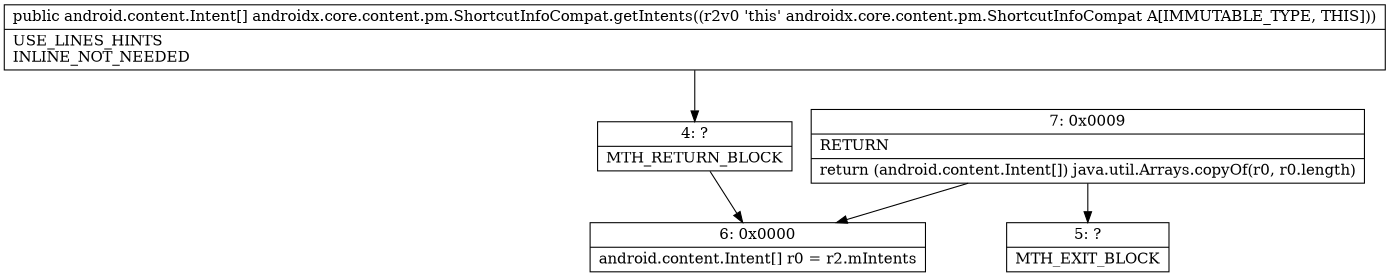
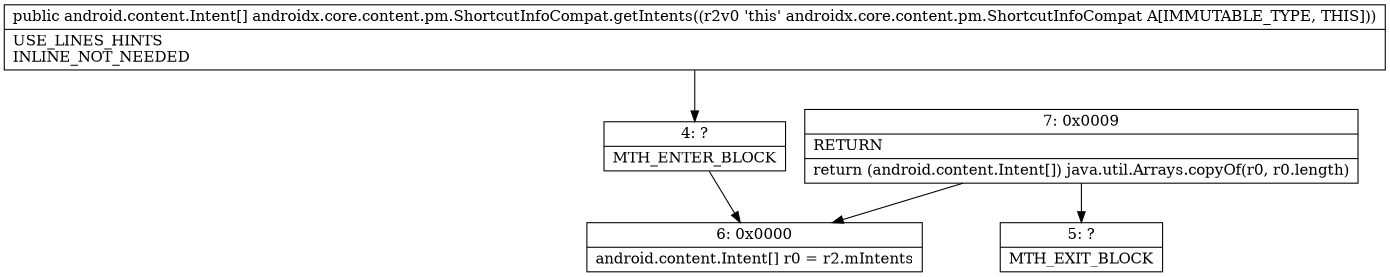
(695, 158) -> (695, 158)
